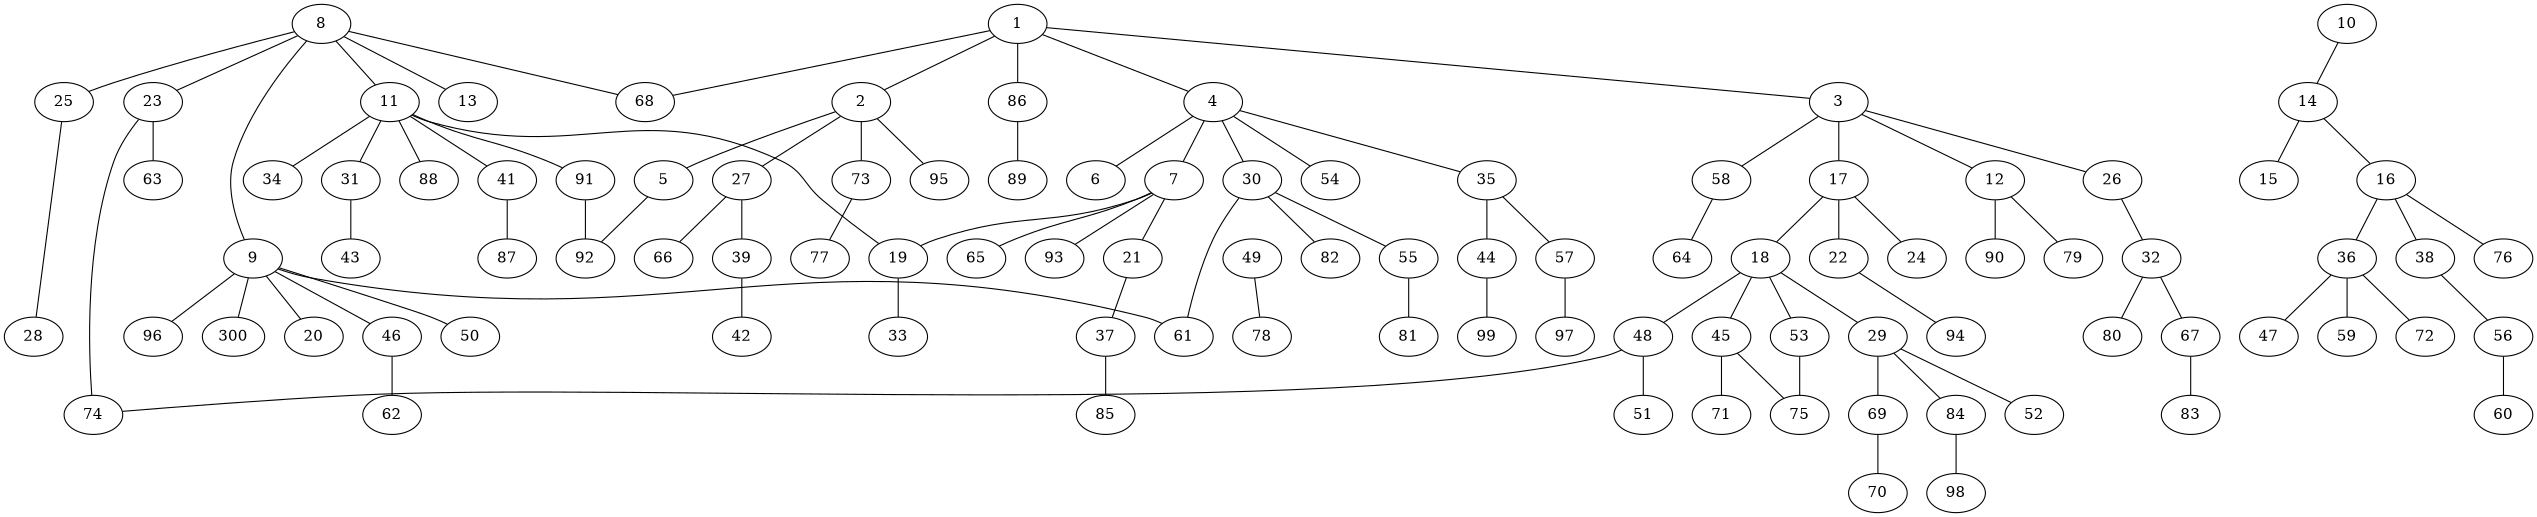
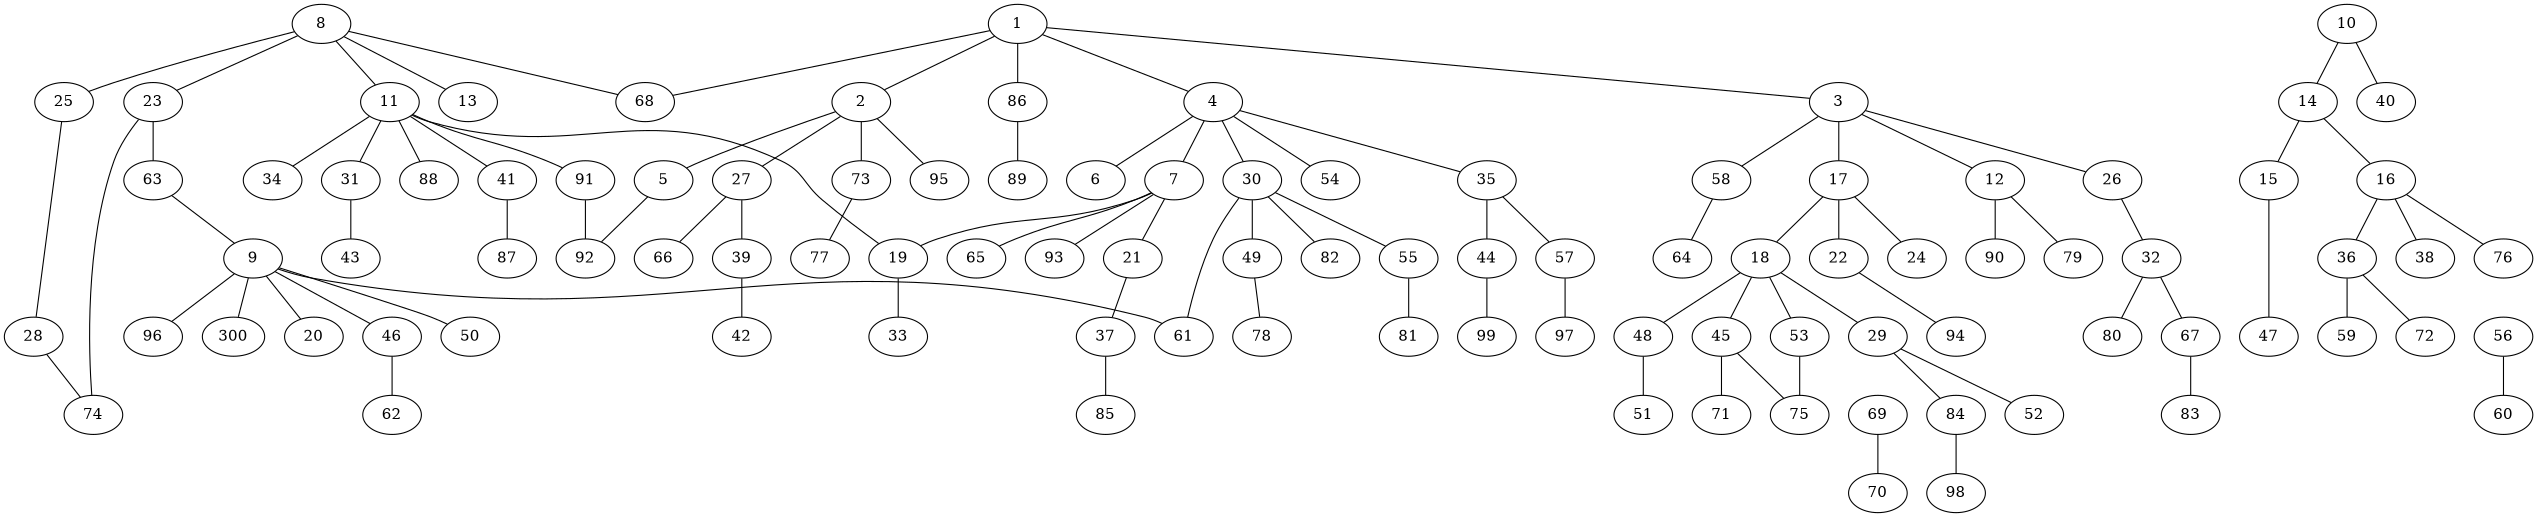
none -> (2386, 102)
(244, 133) -> (203, 219)
none -> (1252, 220)
(2308, 297) -> (2269, 258)
(2464, 297) -> none
(1878, 376) -> none
(873, 394) -> (64, 376)
